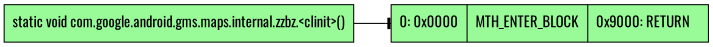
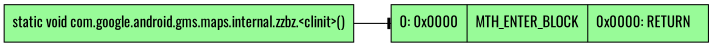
(648, 23) -> (648, 23)
